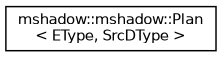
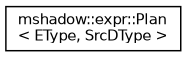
(111, 29) -> (93, 29)
